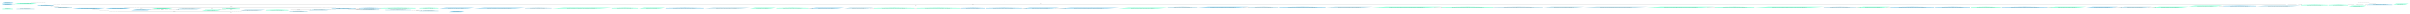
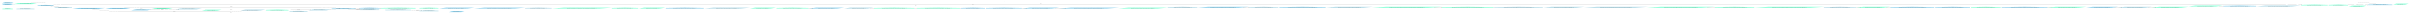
(231, 9) -> none
